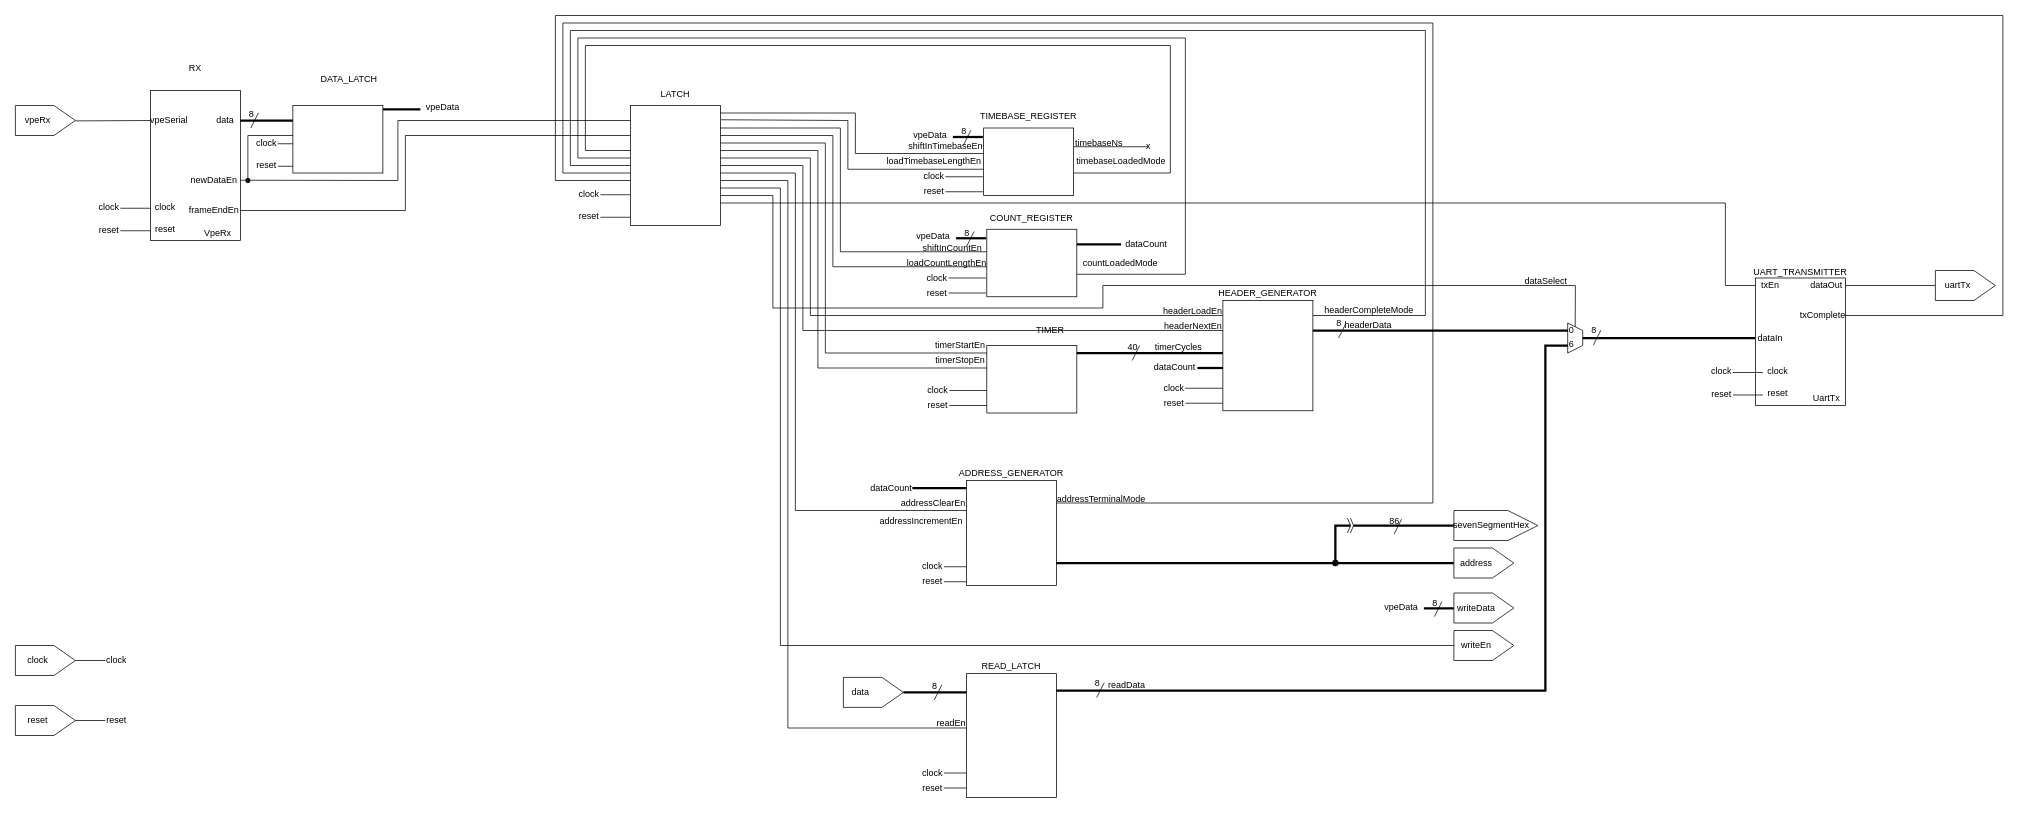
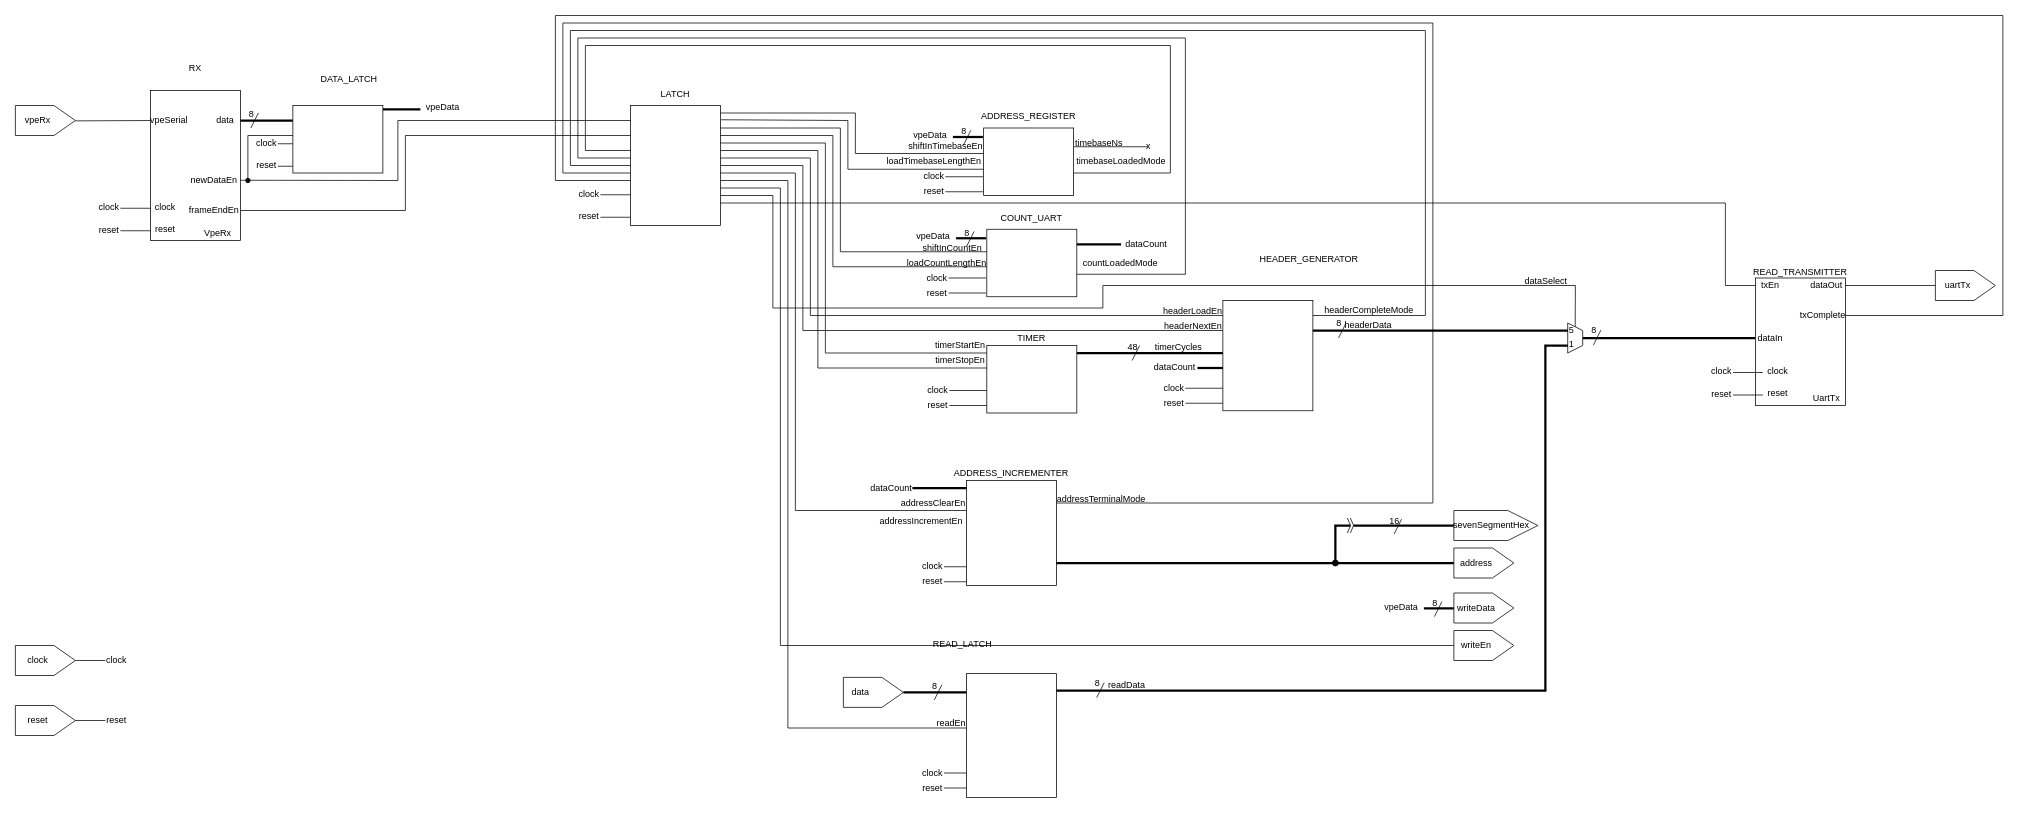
(1029, 117) -> (1029, 117)
(1032, 218) -> (1032, 218)
(1800, 272) -> (1800, 272)
(1268, 293) -> (1309, 259)
(1051, 330) -> (1032, 338)
(1572, 330) -> (1572, 330)
(1572, 344) -> (1572, 344)
(1133, 347) -> (1133, 347)
(1011, 473) -> (1011, 473)
(1395, 521) -> (1395, 521)
(1011, 666) -> (963, 644)
